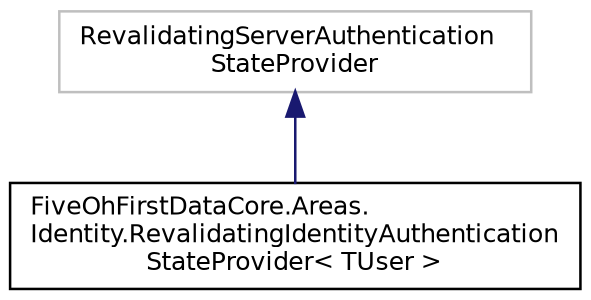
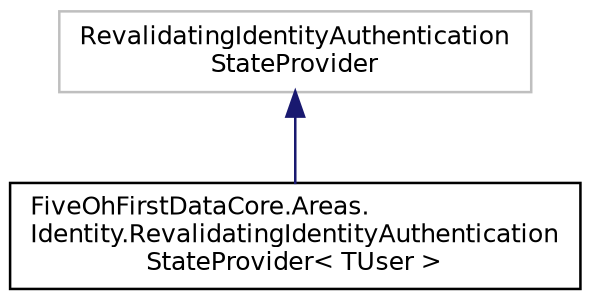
(295, 52) -> (295, 52)
